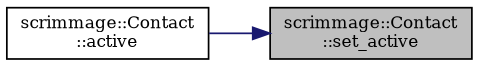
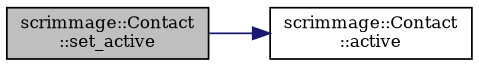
(231, 33) -> (231, 33)
